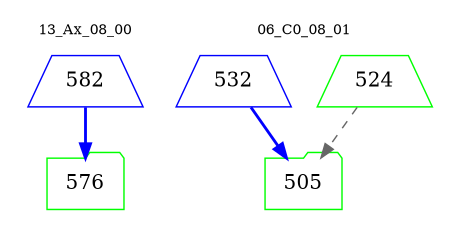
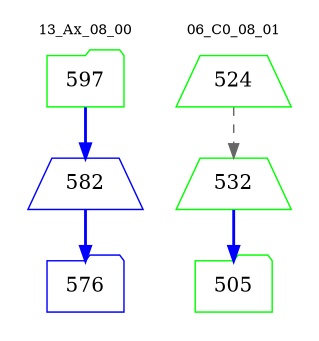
none -> (85, 81)
(234, 81) -> (234, 184)
(343, 127) -> (234, 126)
(85, 184) -> (85, 286)
